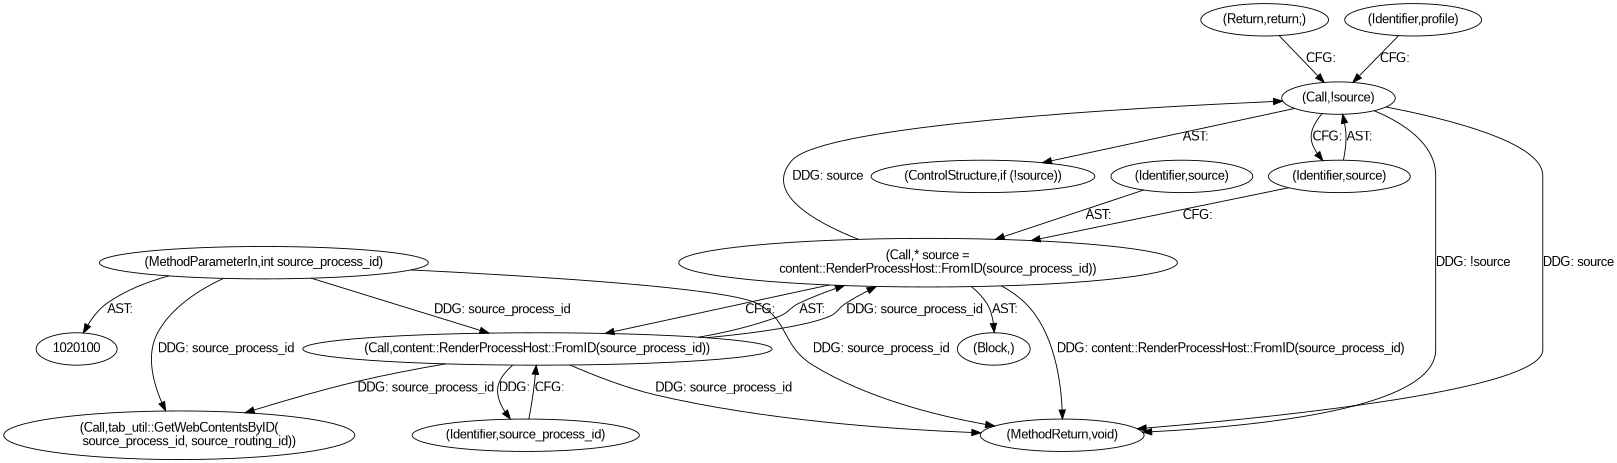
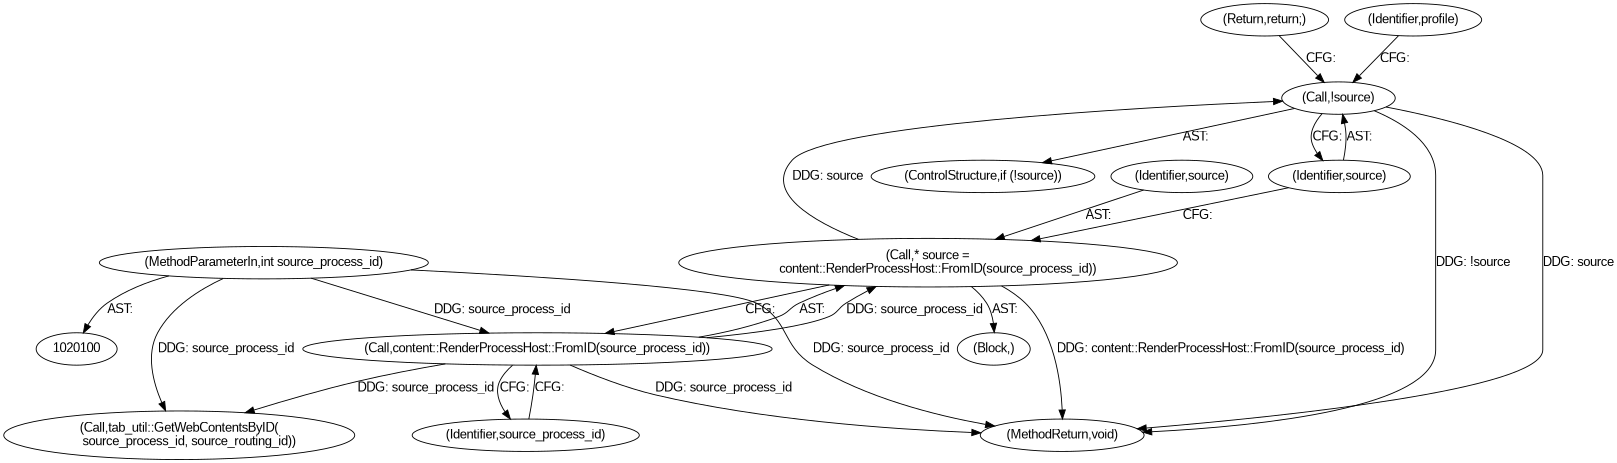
(516, 388) -> (516, 388)
